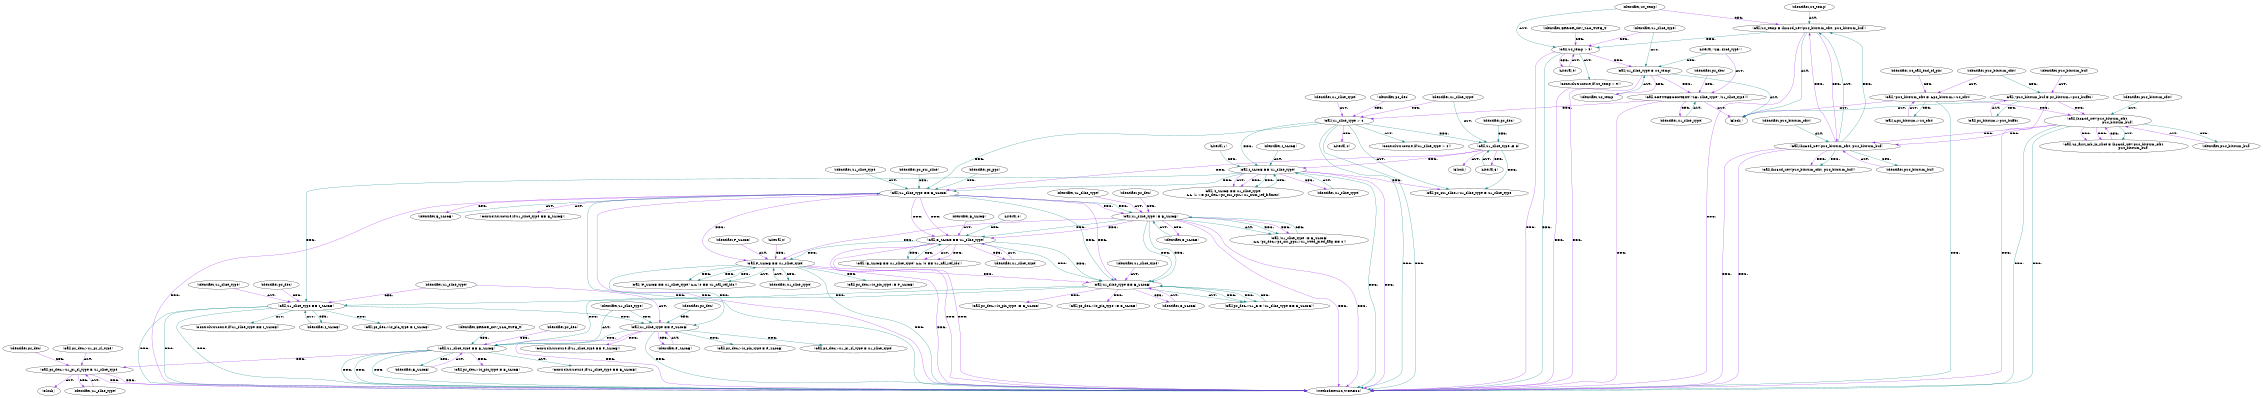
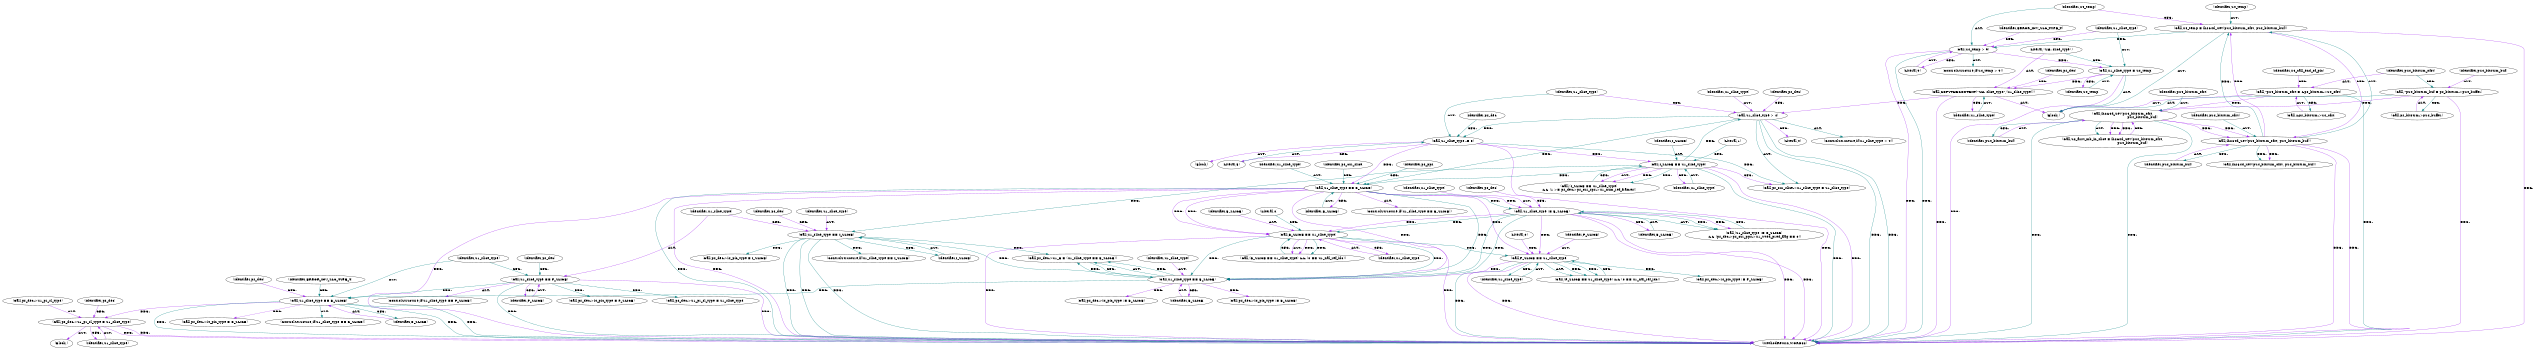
(1253, 133) -> (1707, 134)
(1398, 180) -> (1749, 175)
(609, 284) -> none
(494, 309) -> (954, 243)
(281, 317) -> (858, 248)
(1553, 320) -> (1693, 214)
(634, 338) -> (487, 290)
